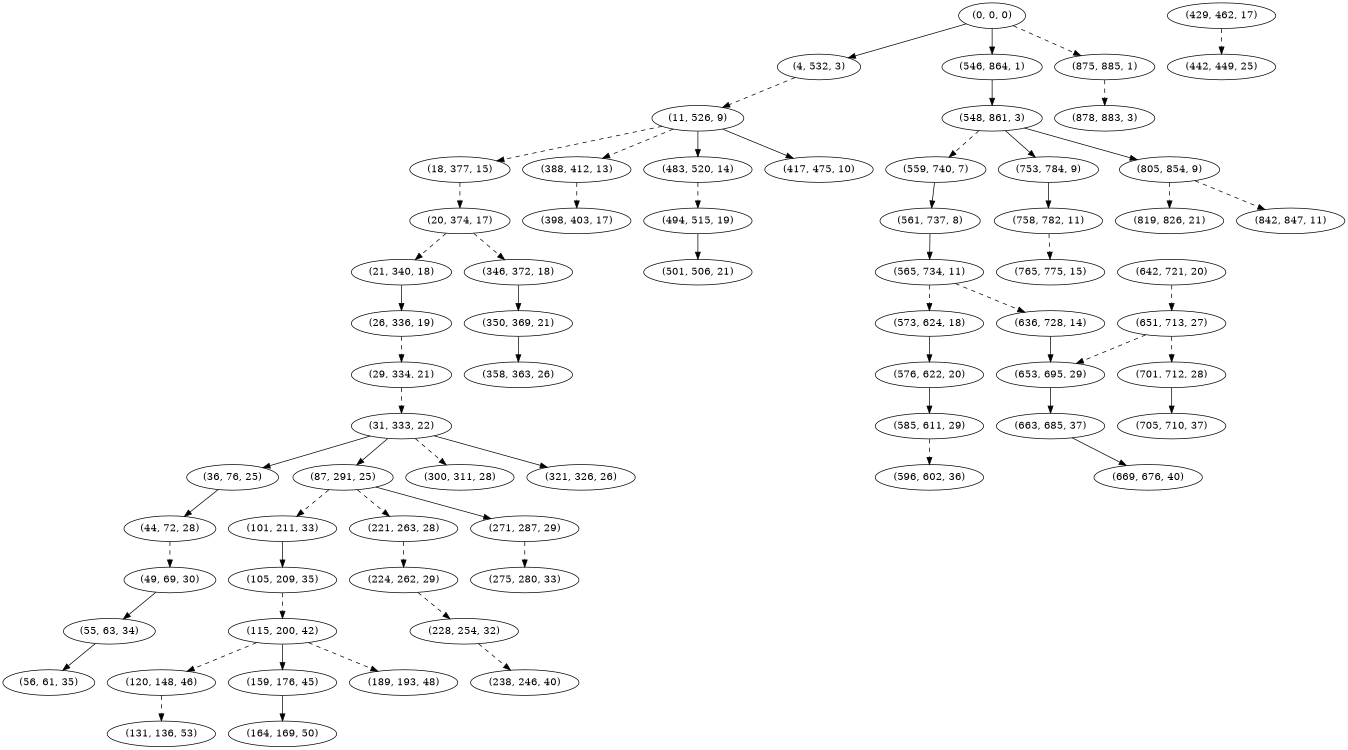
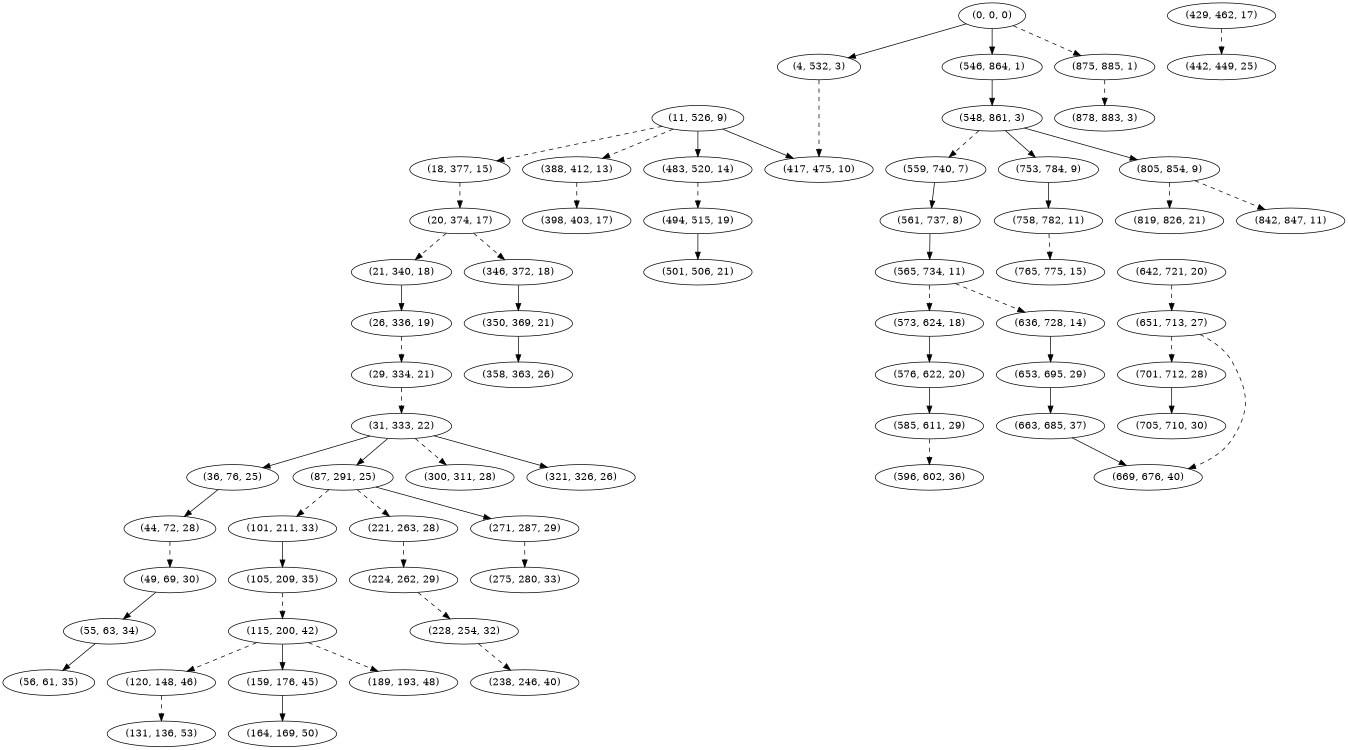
(762, 91) -> (819, 115)
(1114, 348) -> (1245, 402)
(1172, 426) -> (1172, 426)
